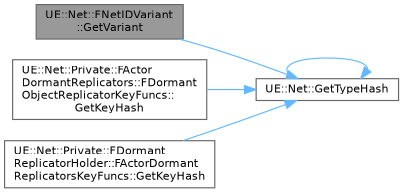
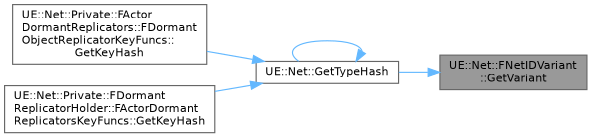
(234, 56) -> (413, 72)
